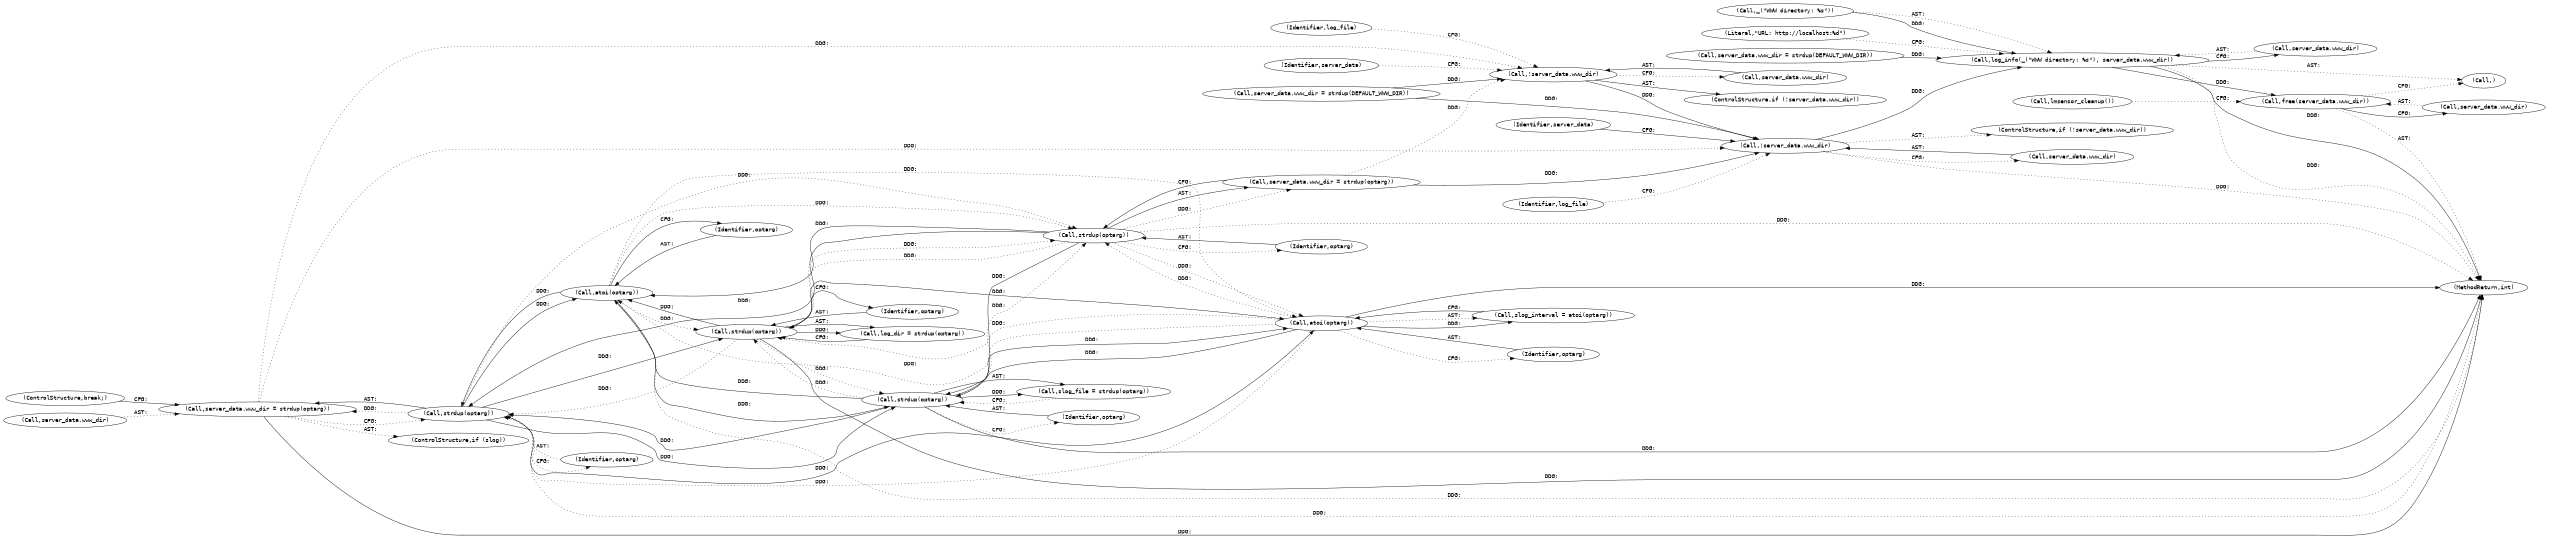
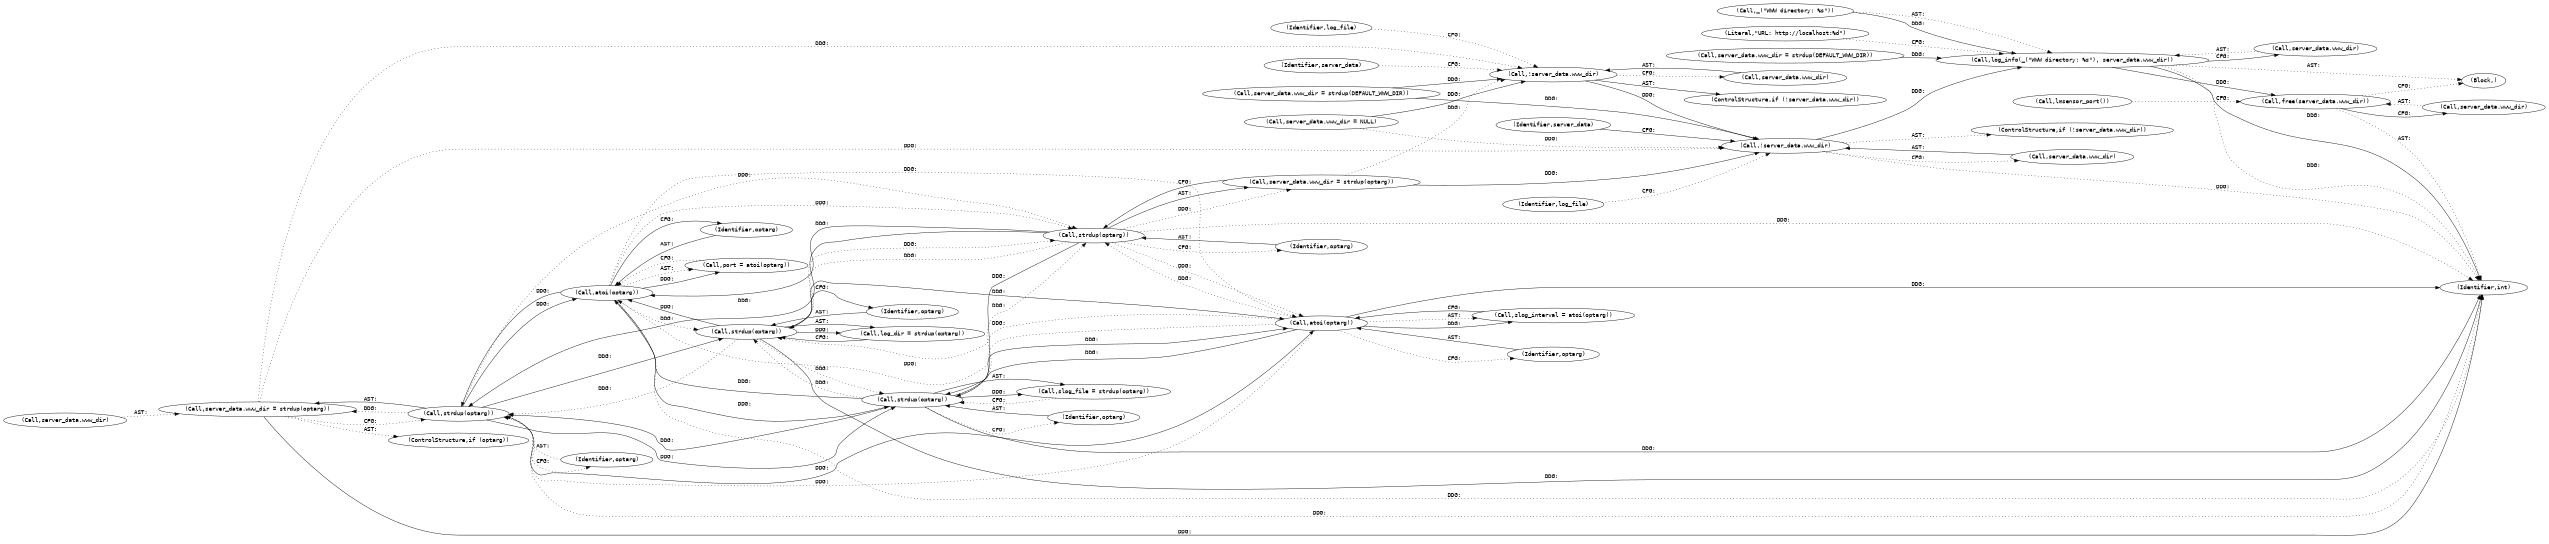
(2484, 81) -> (2484, 81)
(2072, 102) -> (2072, 102)
none -> (1321, 122)
none -> (746, 265)
(2484, 288) -> (2484, 288)
(65, 398) -> none
(459, 440) -> (459, 440)
